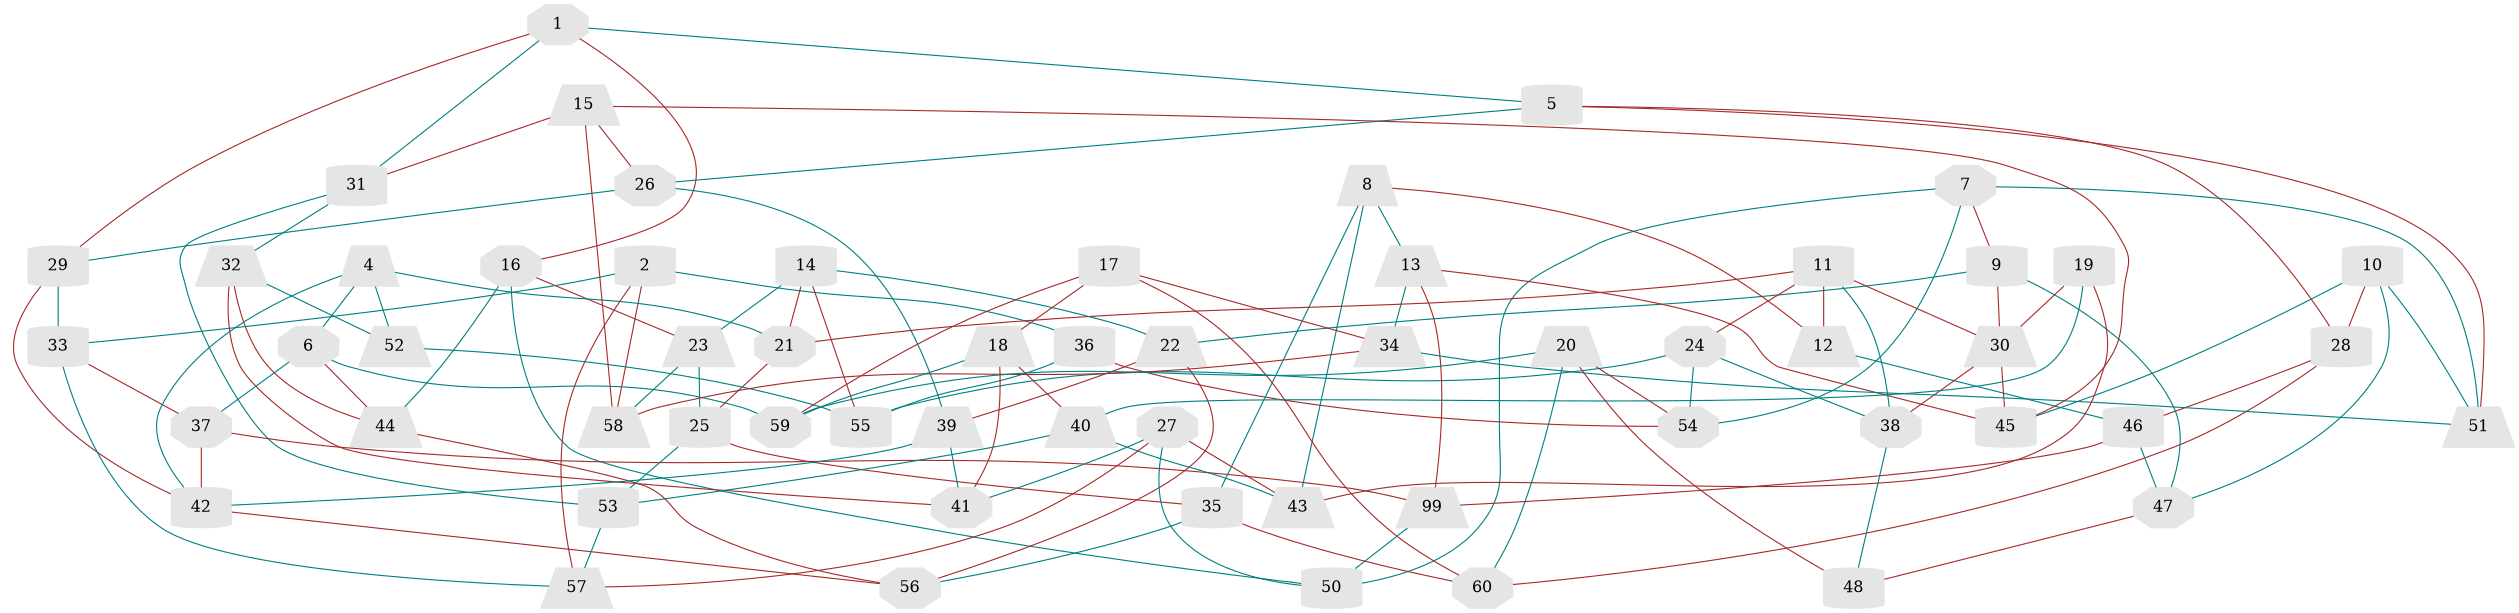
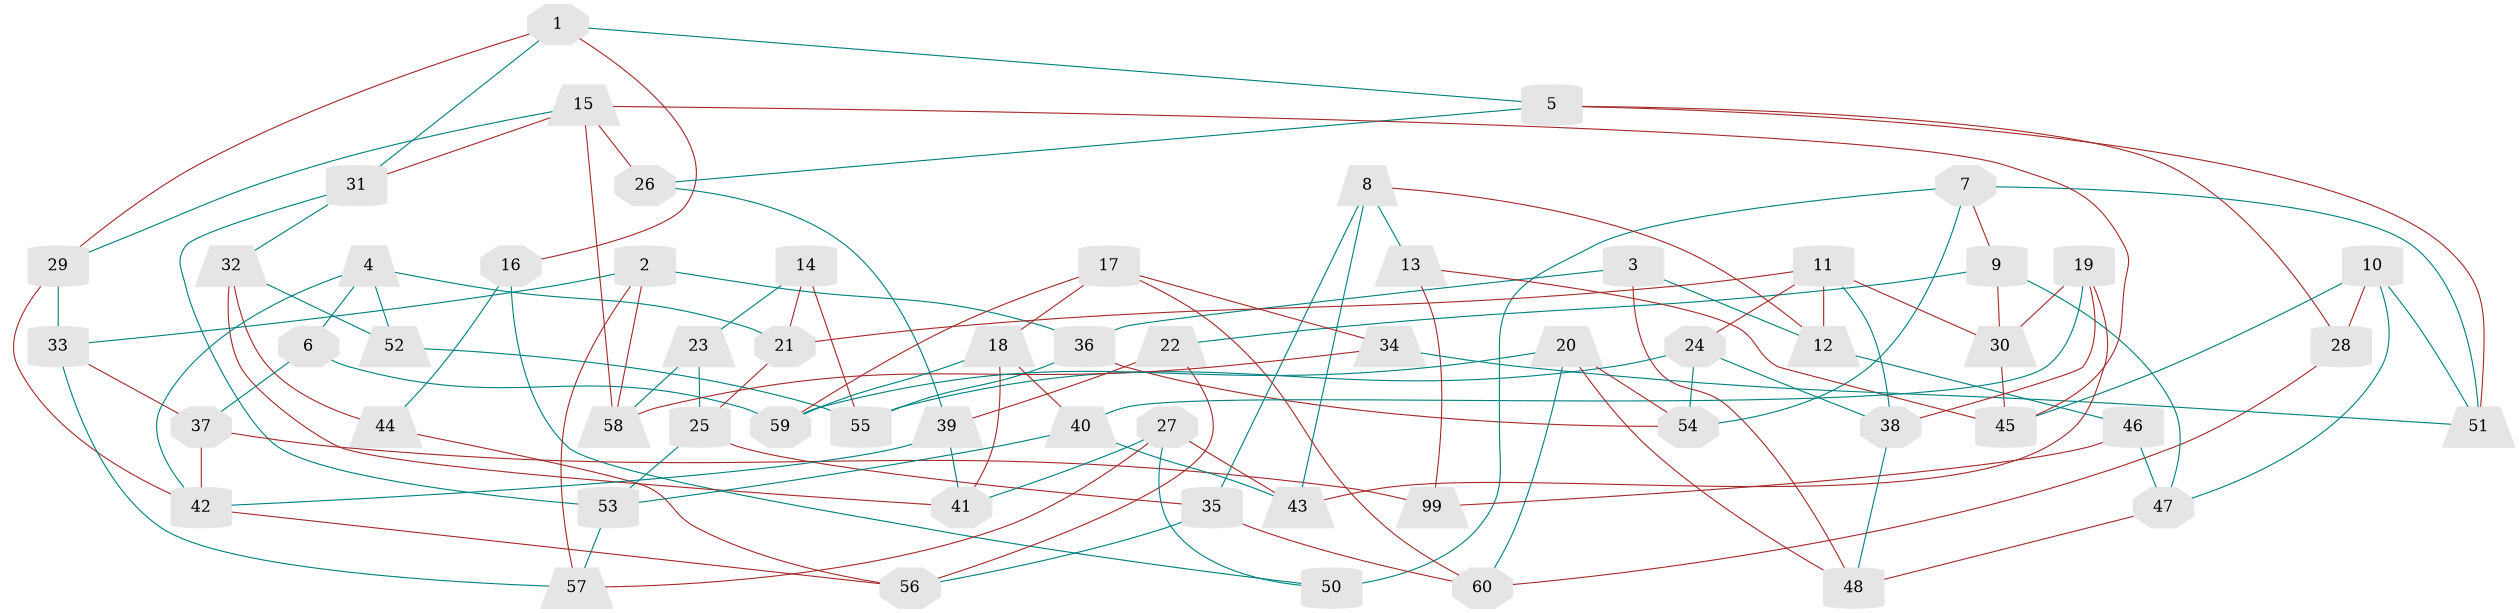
(351, 224) -> (316, 166)
none -> (1634, 266)
(993, 295) -> none
(1399, 311) -> none
(623, 314) -> none
(346, 386) -> none
(1942, 389) -> (2042, 382)
(2237, 389) -> none
(1381, 548) -> none
